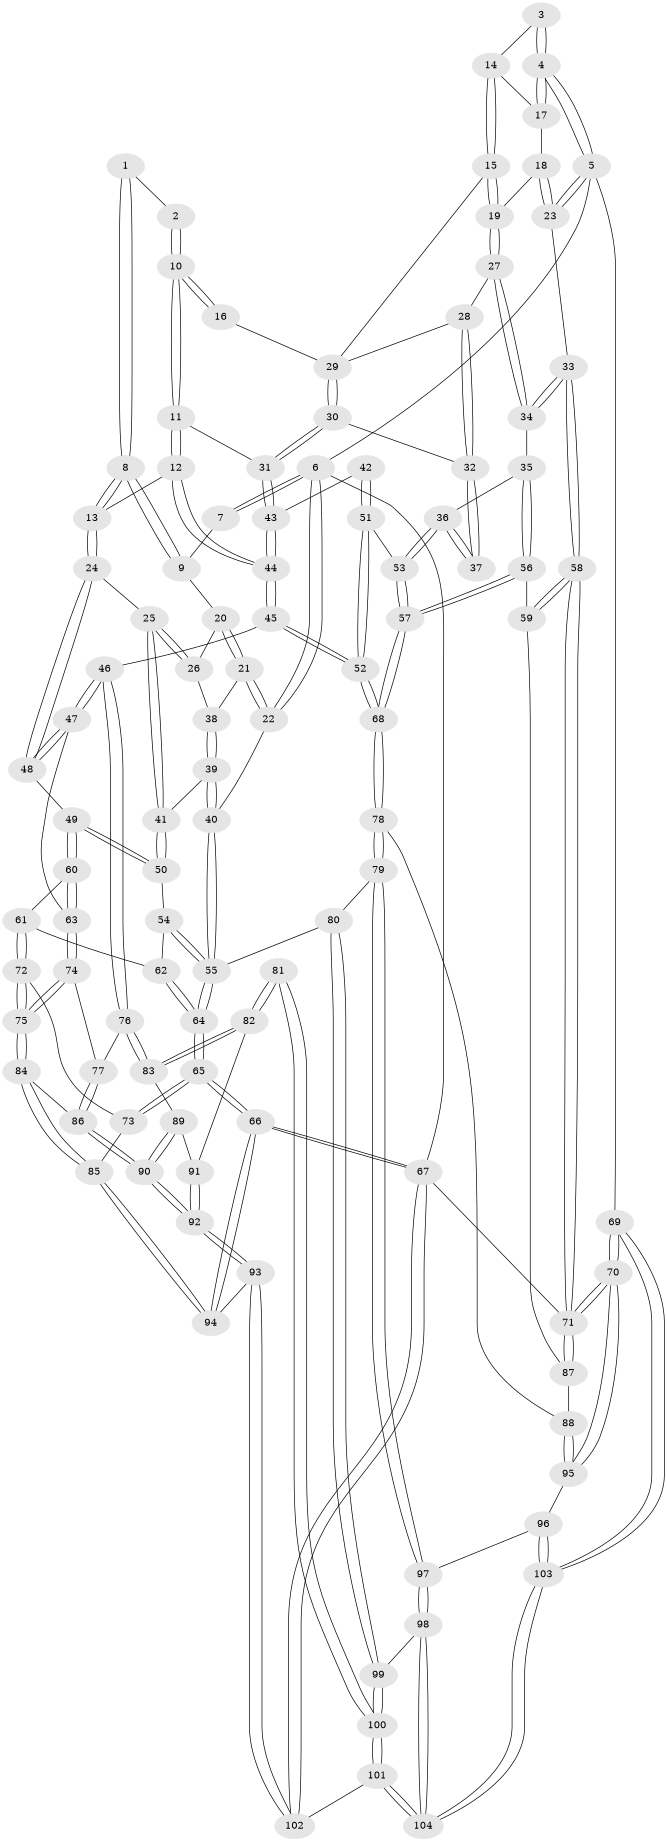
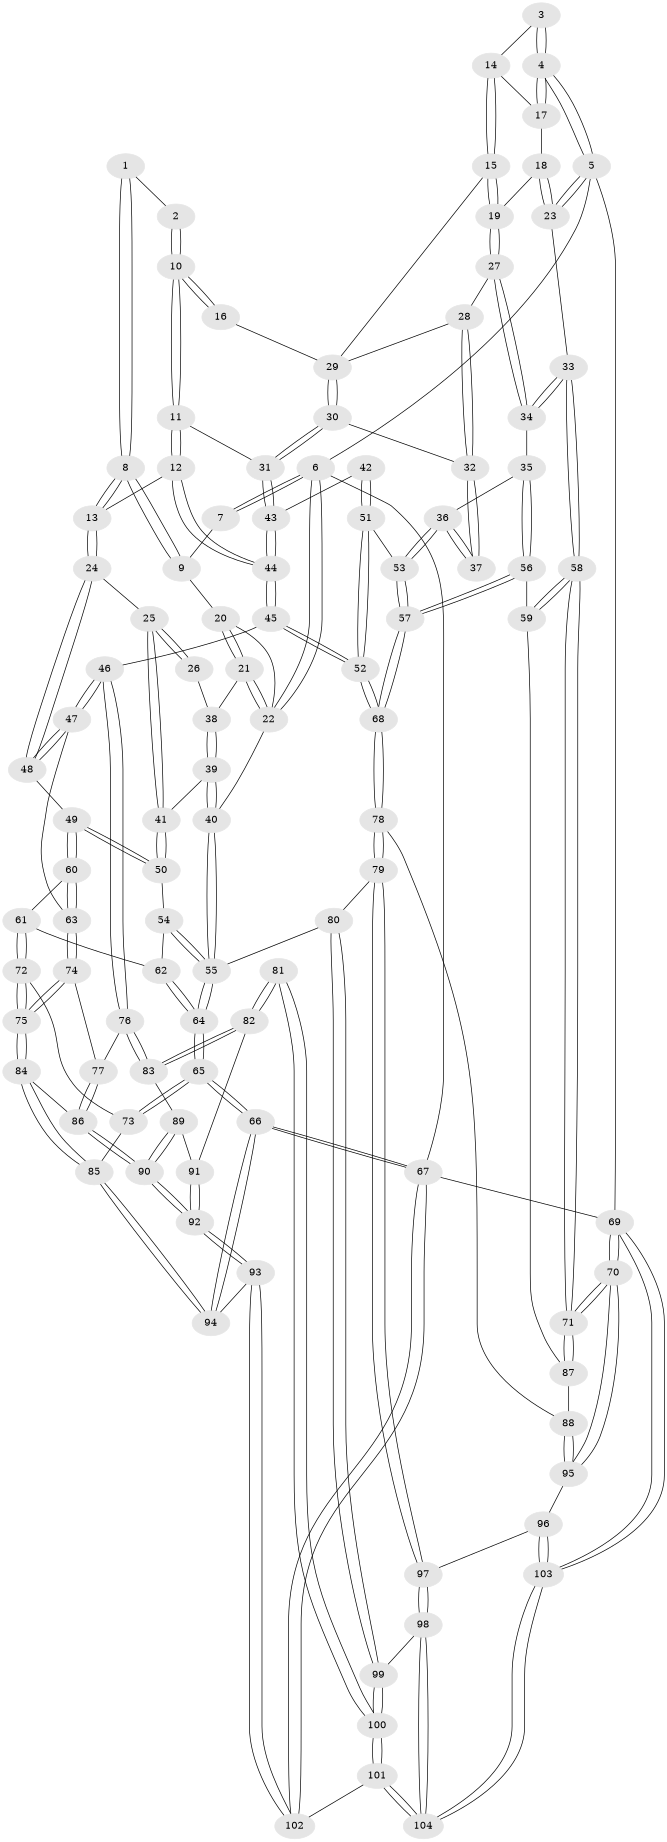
(205, 649) -> (271, 659)
(496, 1248) -> (519, 1197)
